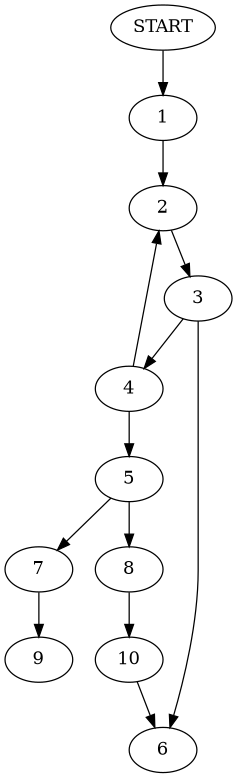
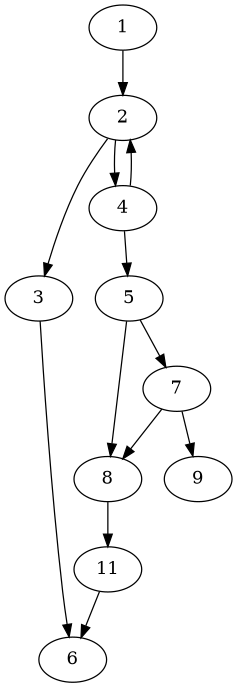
(163, 28) -> none
(168, 339) -> (115, 157)
none -> (146, 429)
(129, 660) -> (108, 569)
